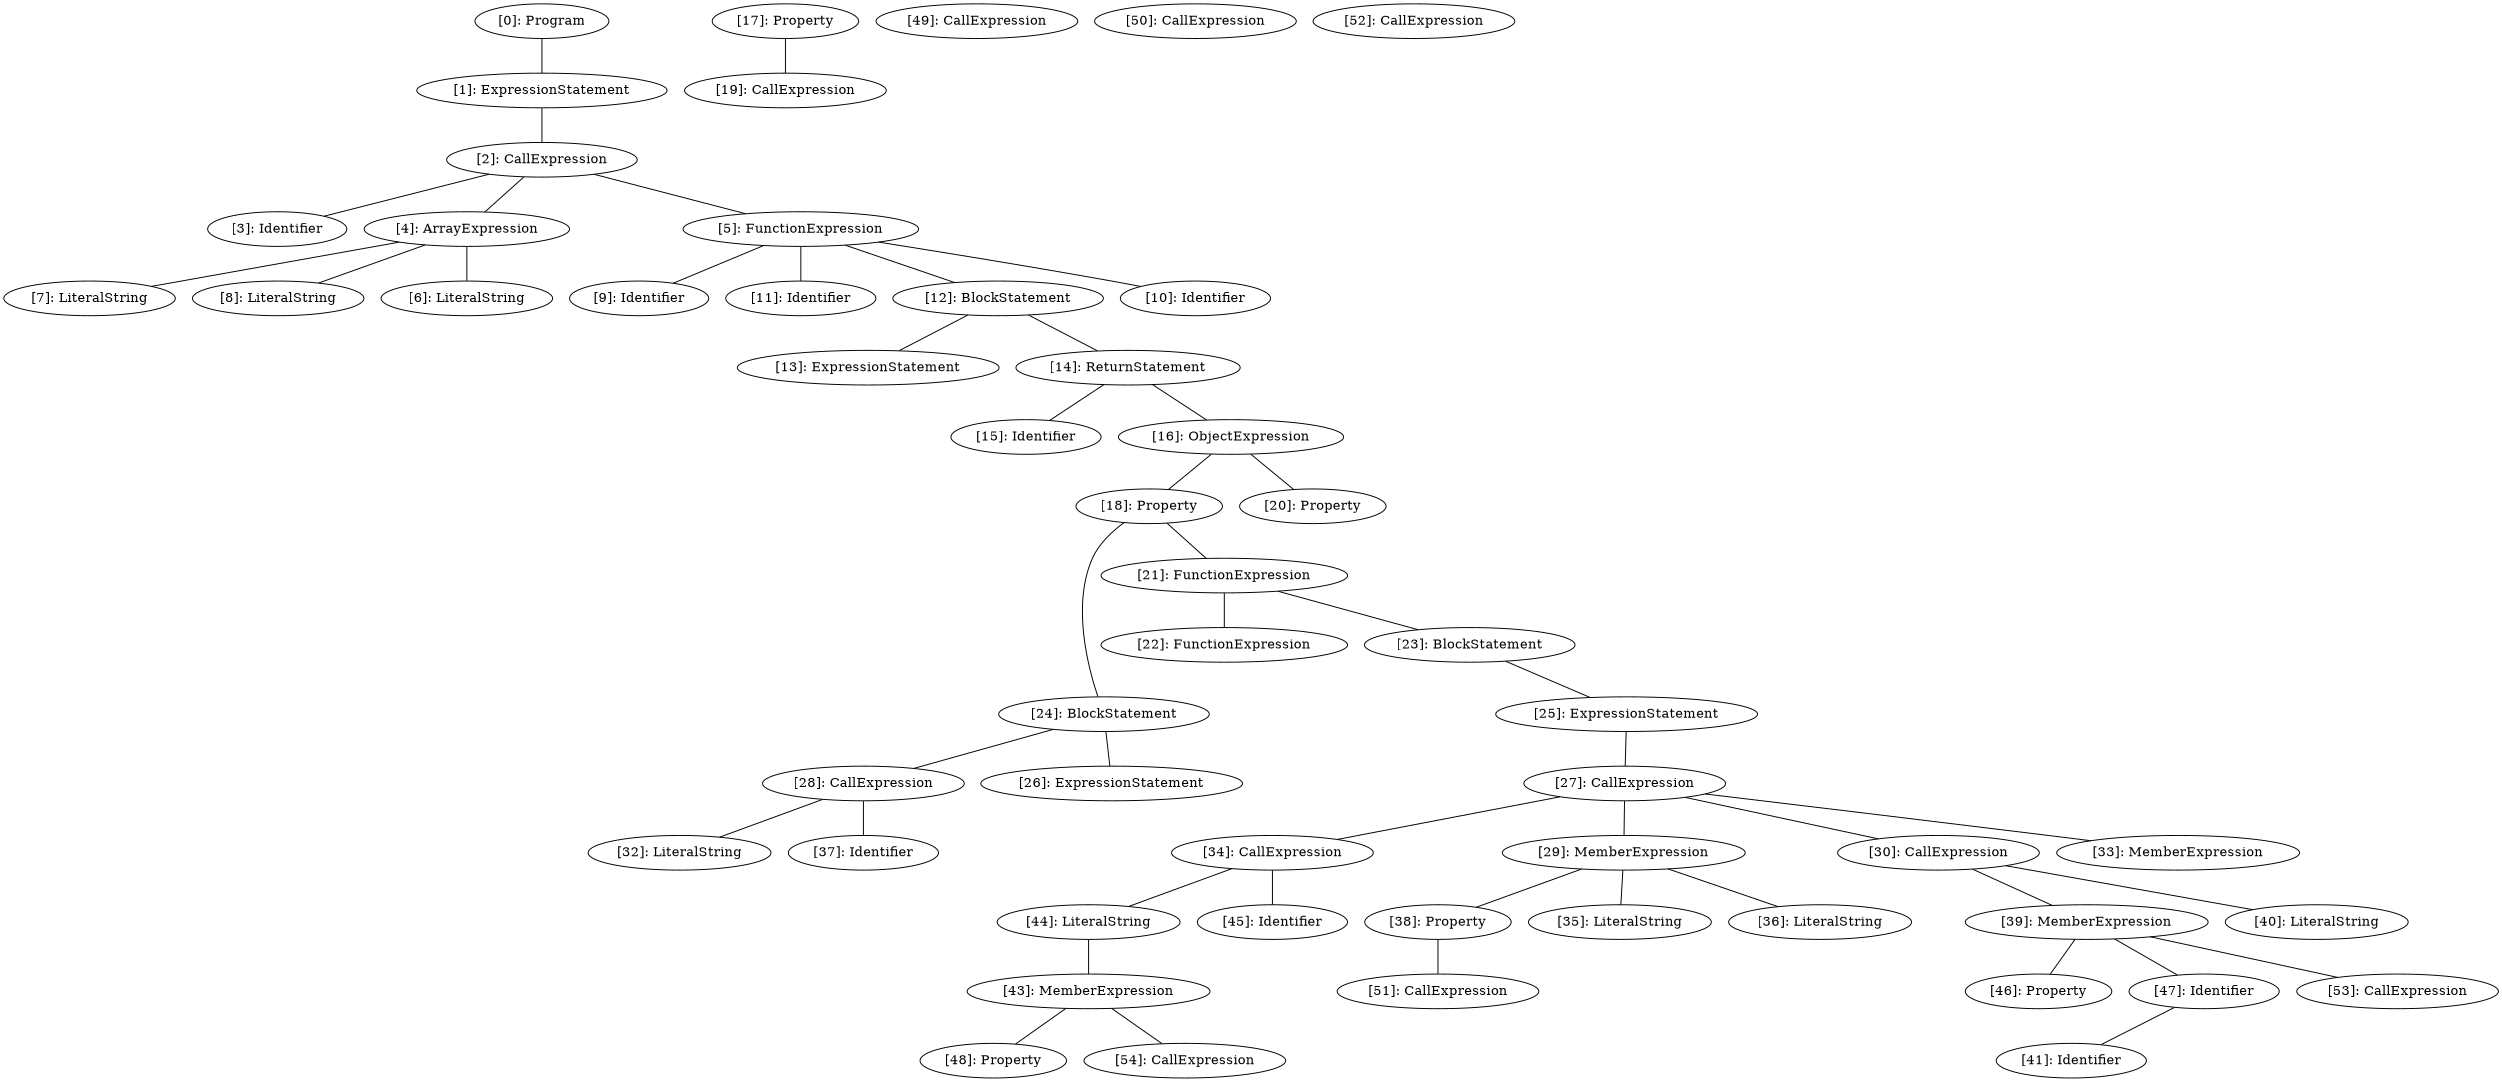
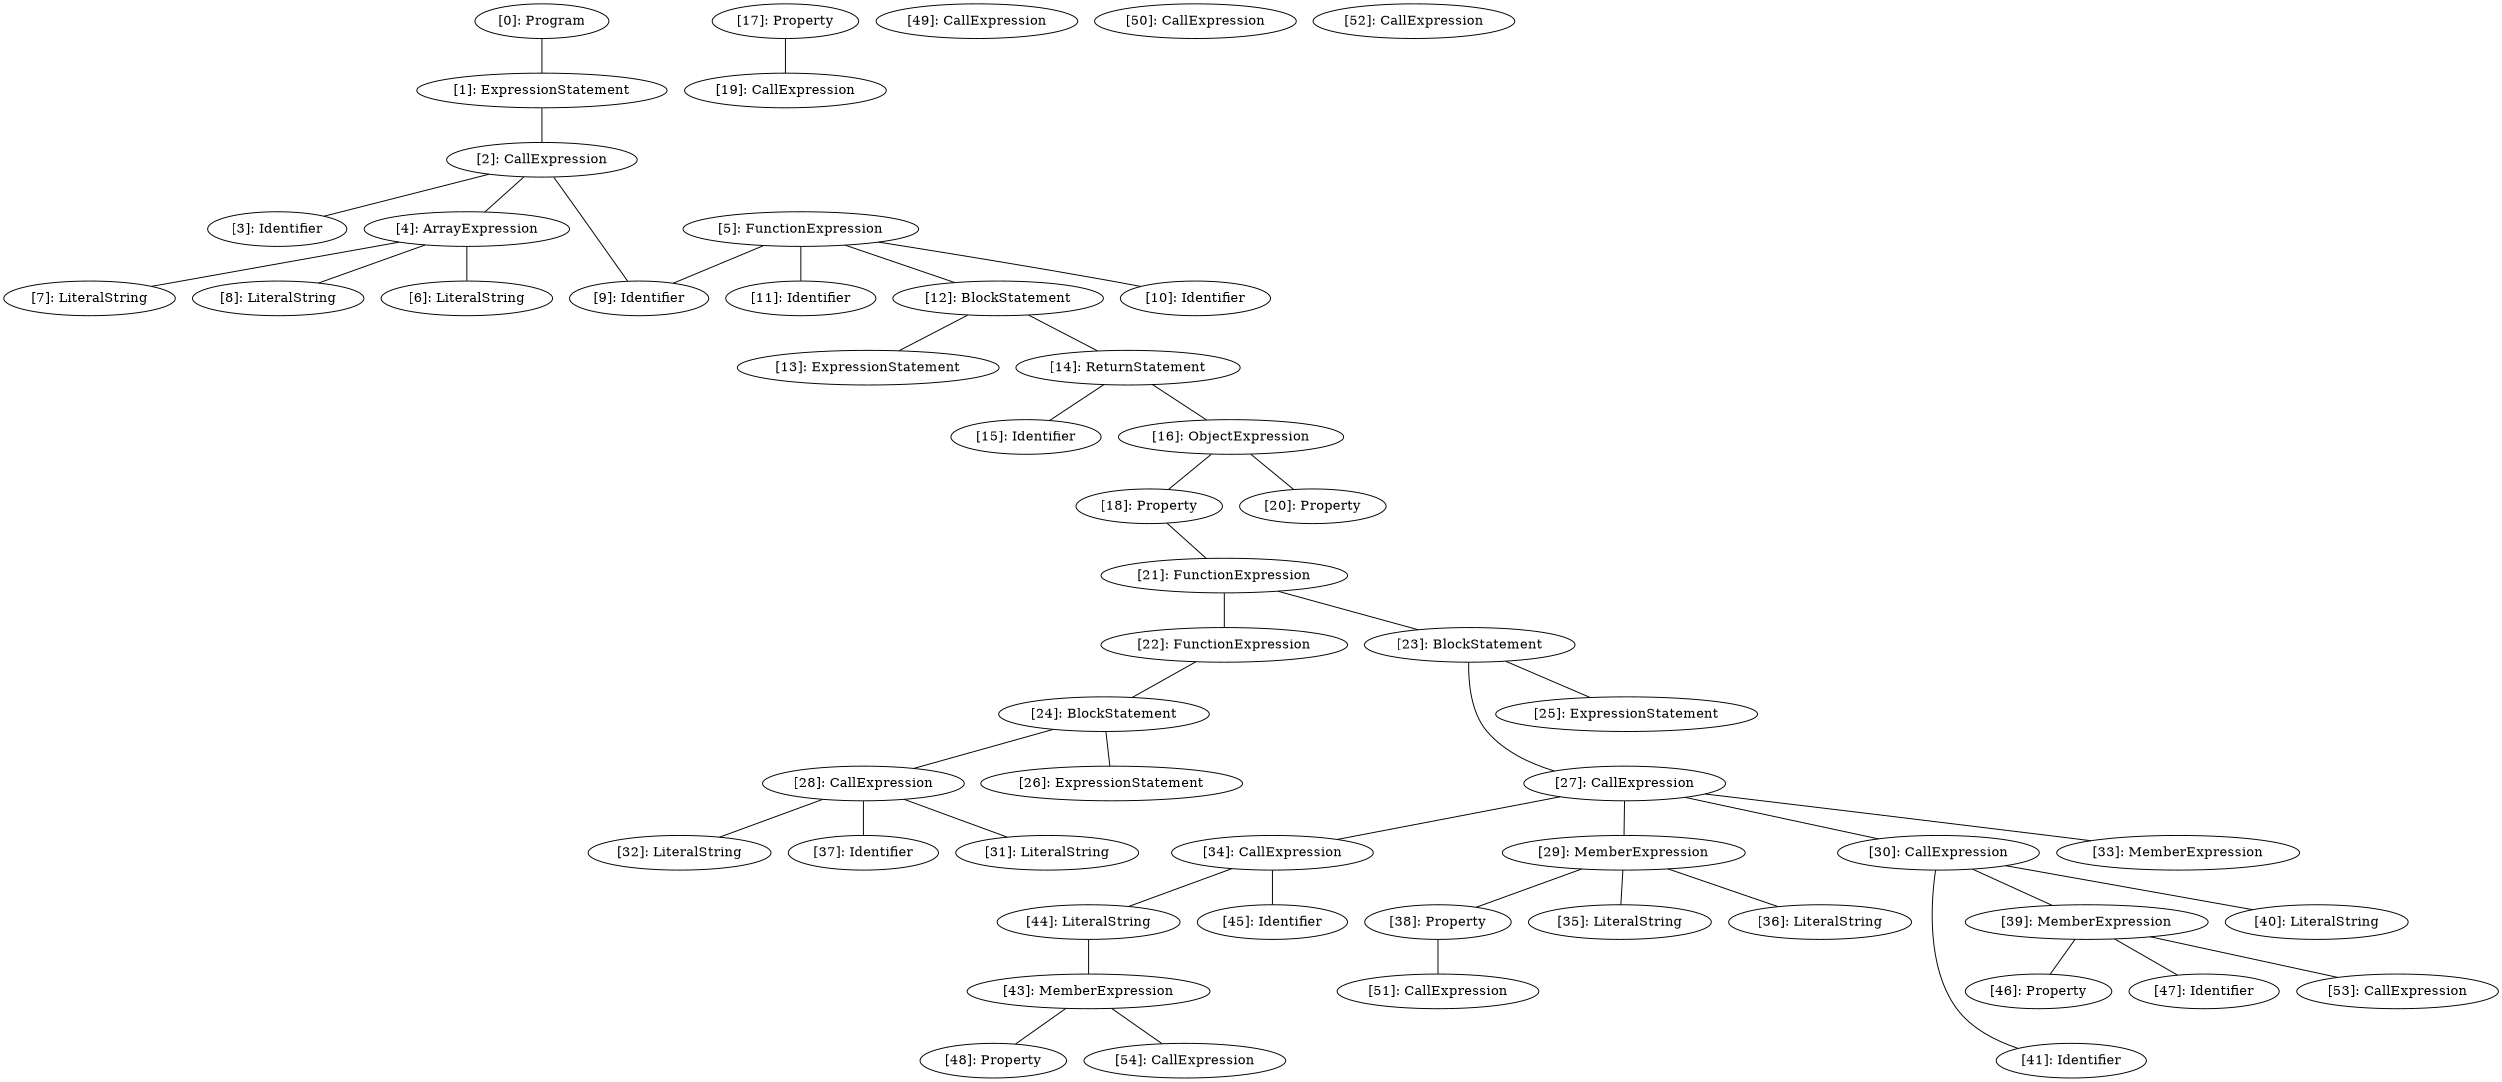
(670, 194) -> (591, 229)
(1083, 604) -> (1164, 680)
(1626, 749) -> (1489, 734)
none -> (1047, 853)
(2138, 1026) -> (1941, 978)
